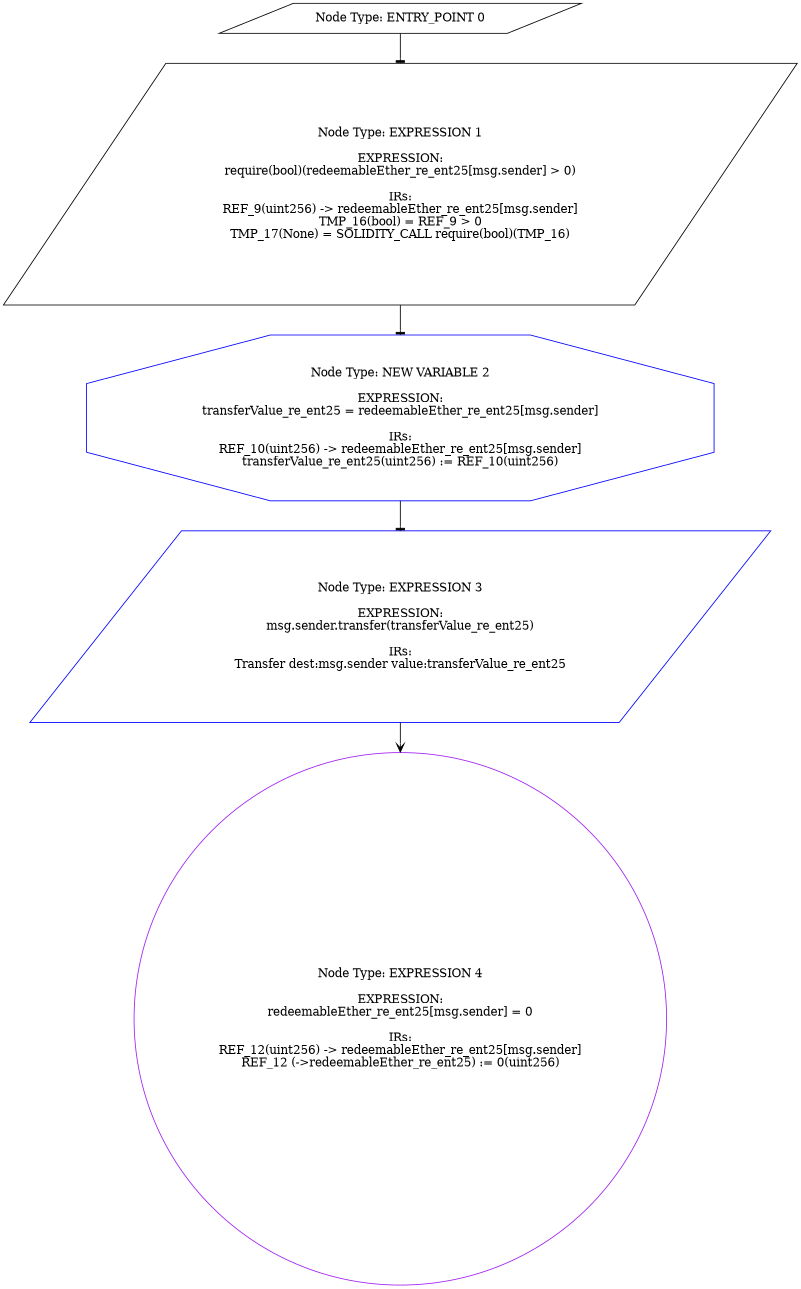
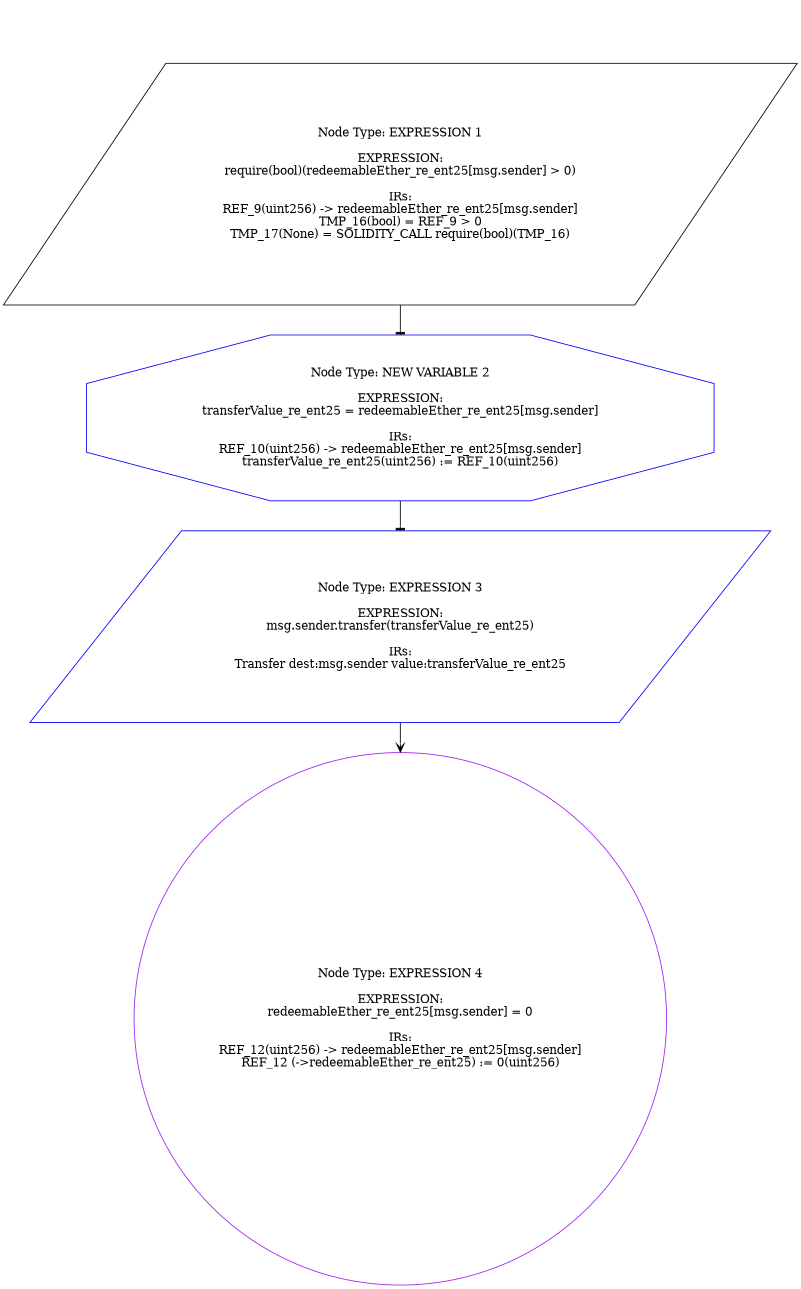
(400, 18) -> none
